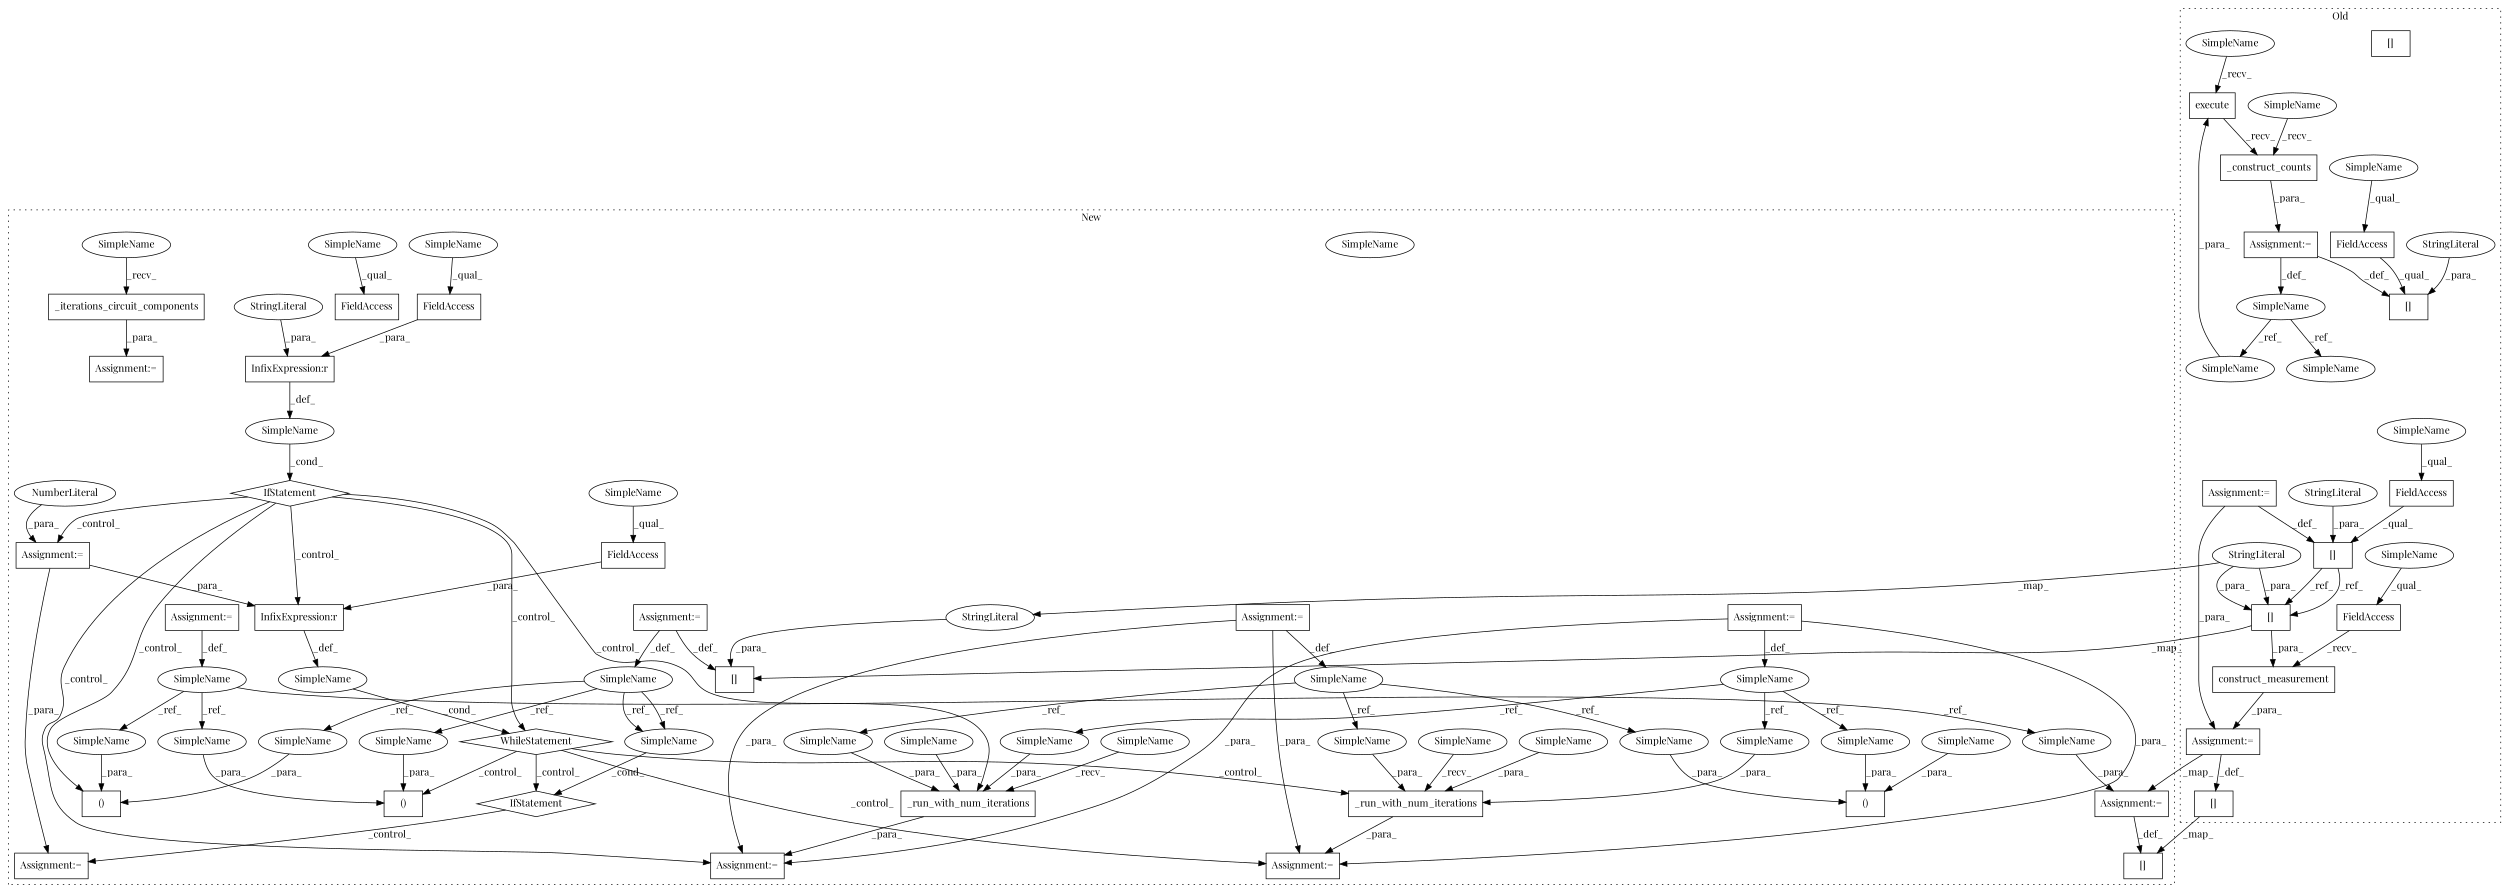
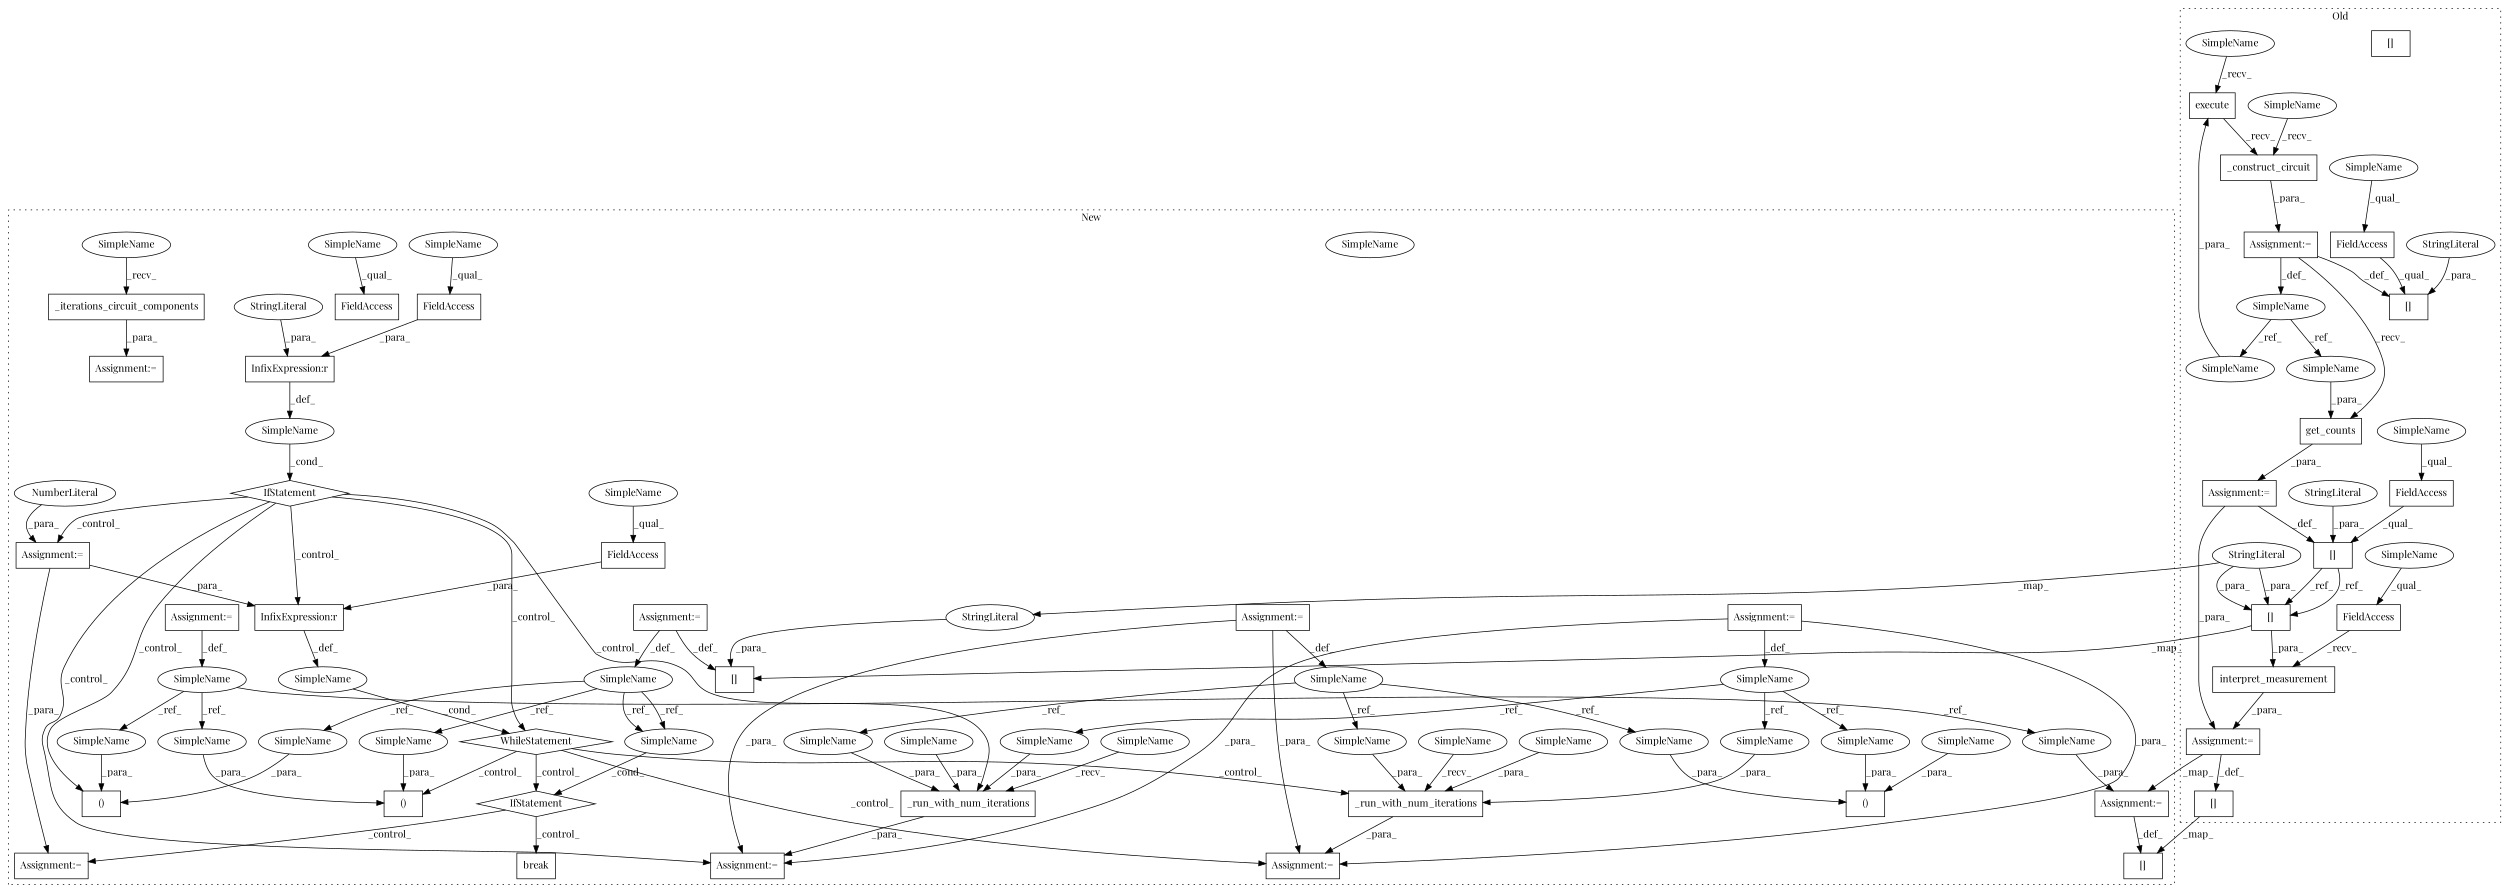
(2269, 168) -> (2269, 168)
none -> (2331, 431)
(2274, 680) -> (2274, 680)
none -> (536, 866)
